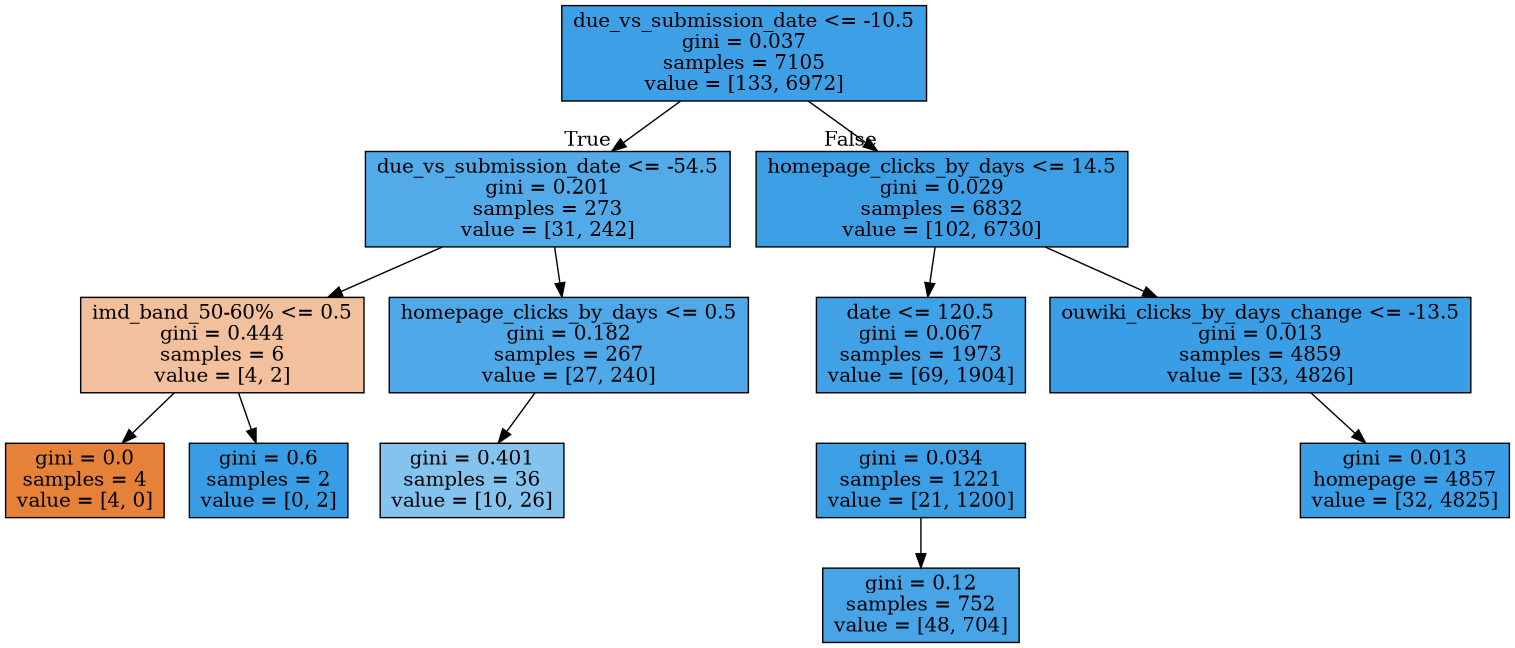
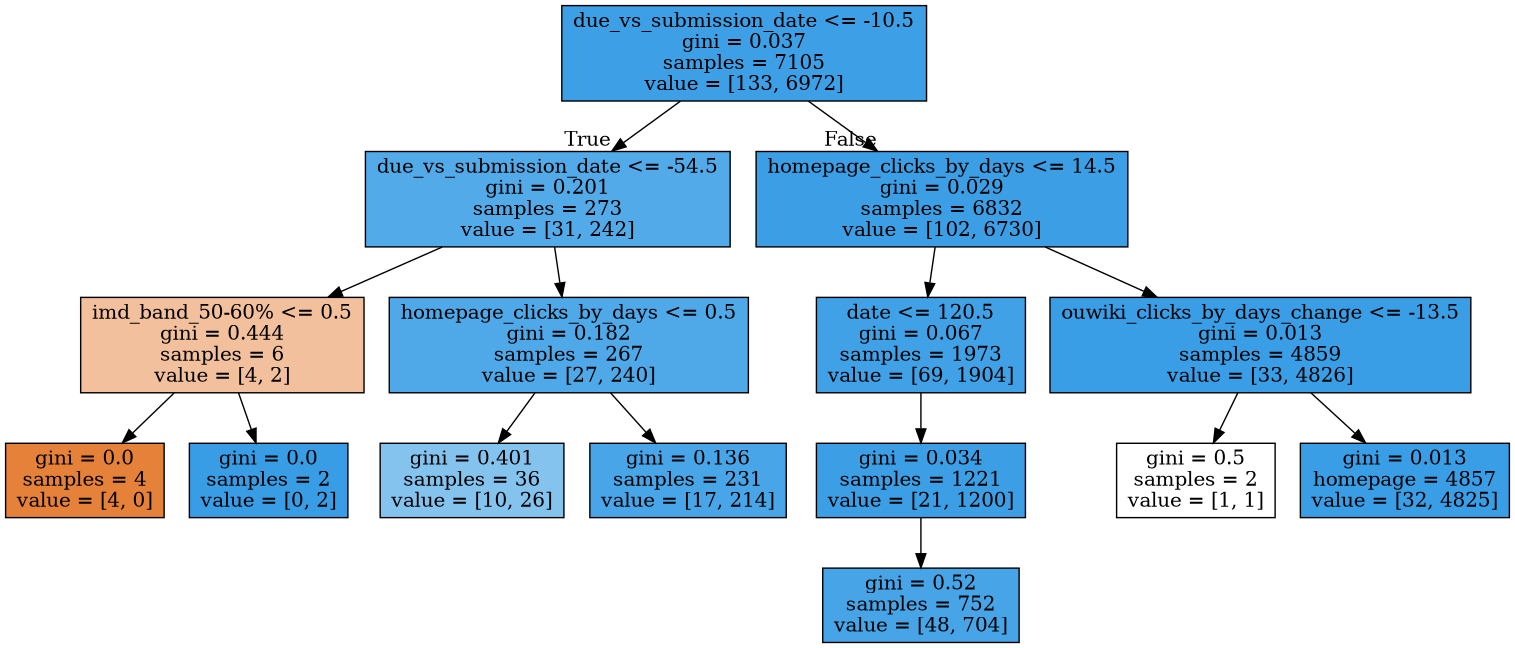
none -> (921, 411)
(269, 480) -> (269, 480)
none -> (688, 480)
none -> (1196, 480)
(921, 605) -> (921, 605)
